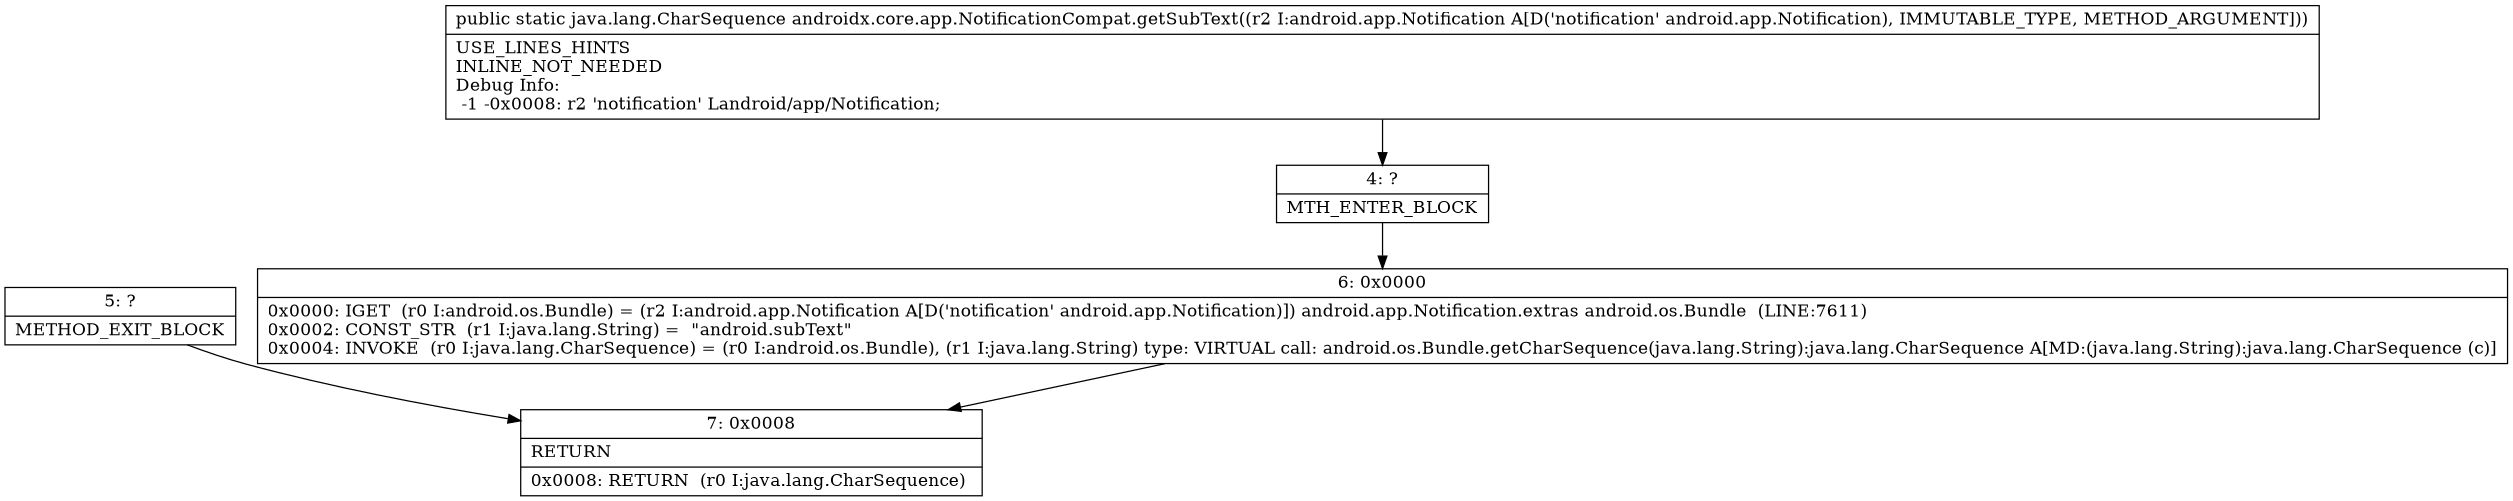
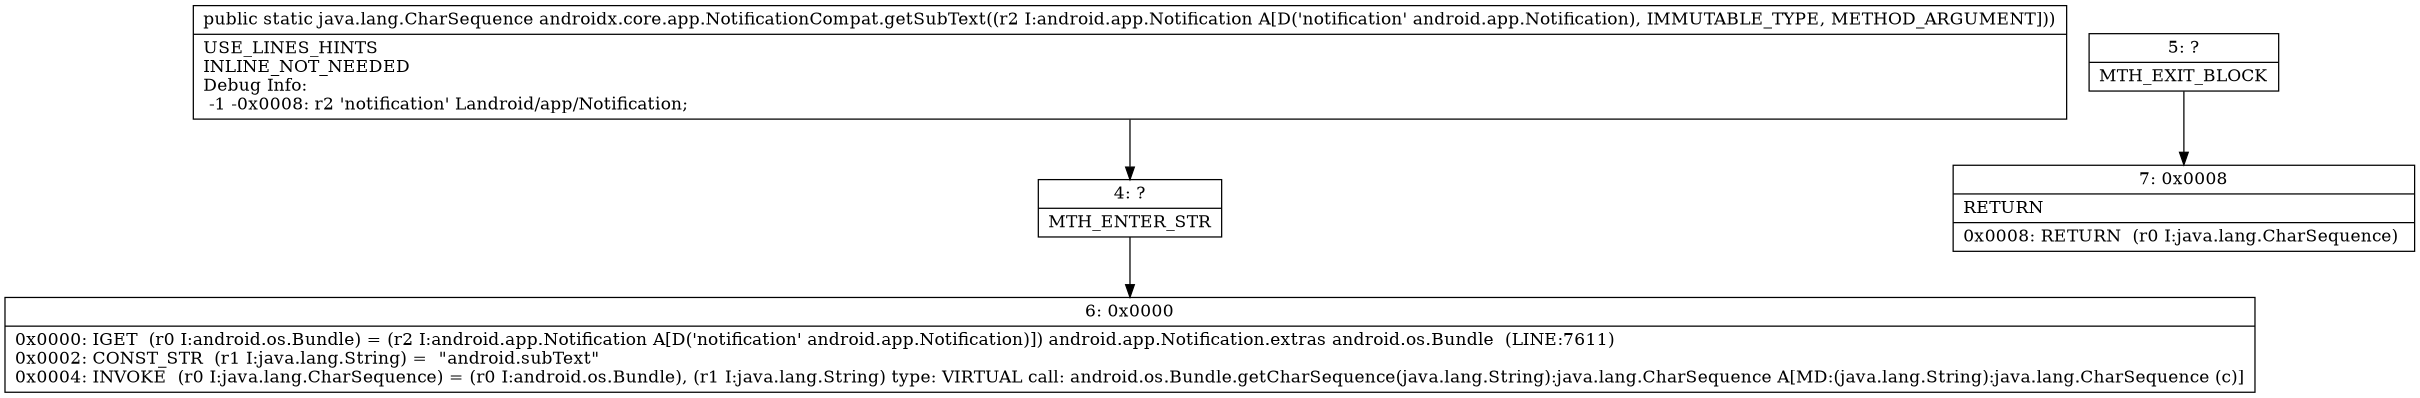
(1383, 208) -> (1130, 222)
(120, 330) -> (2184, 76)
(1063, 385) -> none
